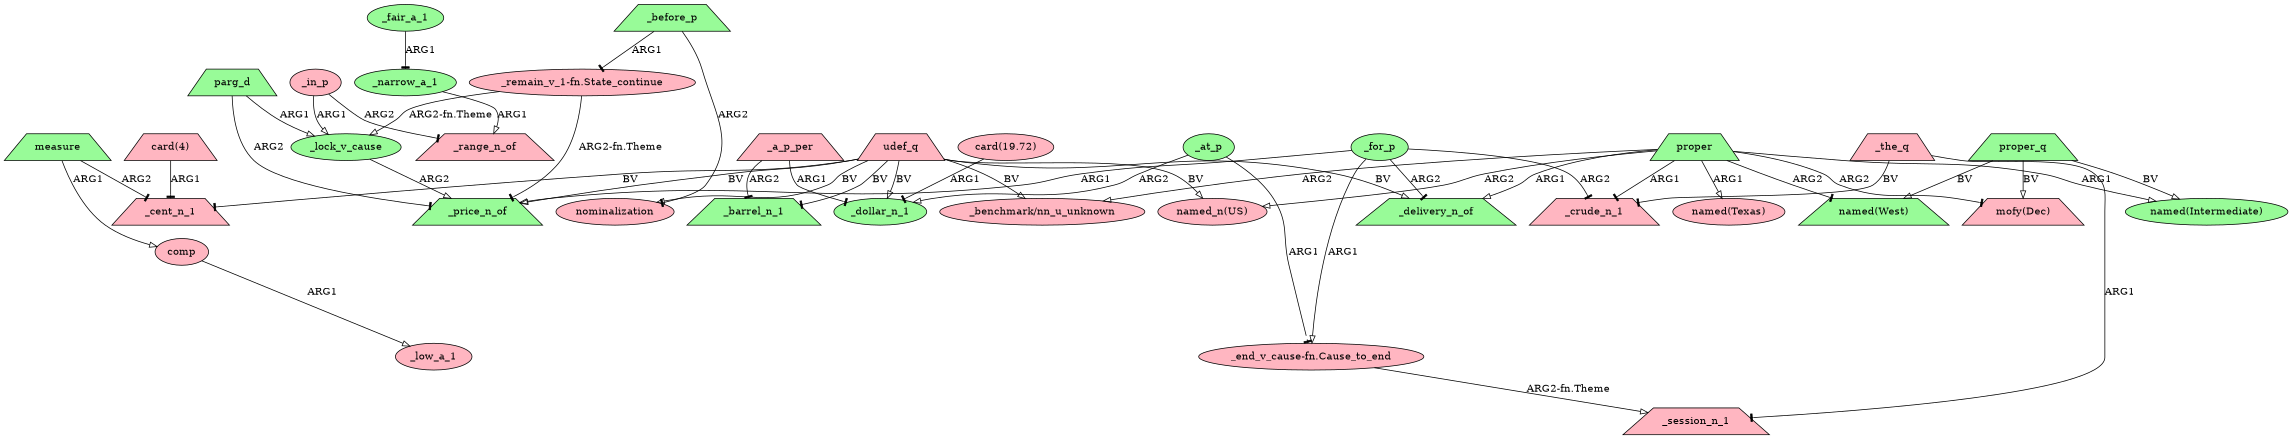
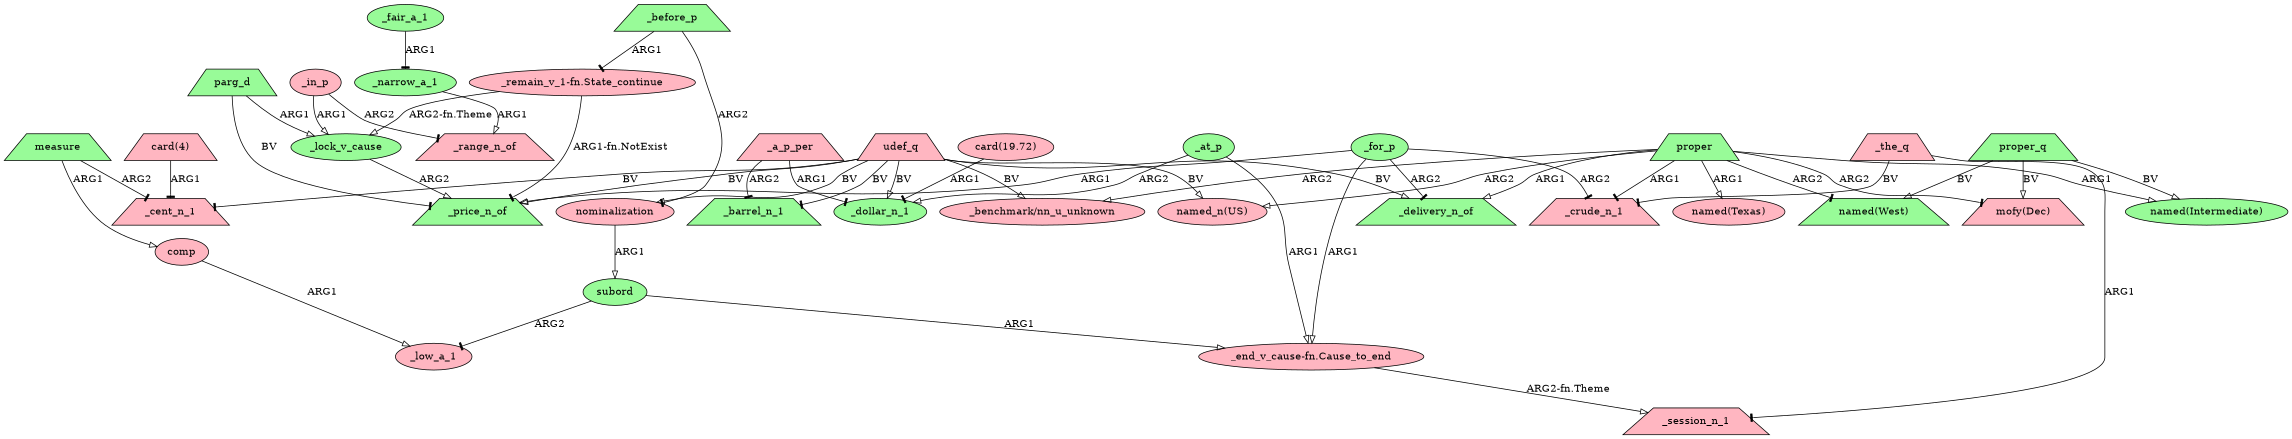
(269, 147) -> (269, 147)
(621, 147) -> (621, 147)
(1285, 236) -> (1285, 236)
none -> (615, 292)
